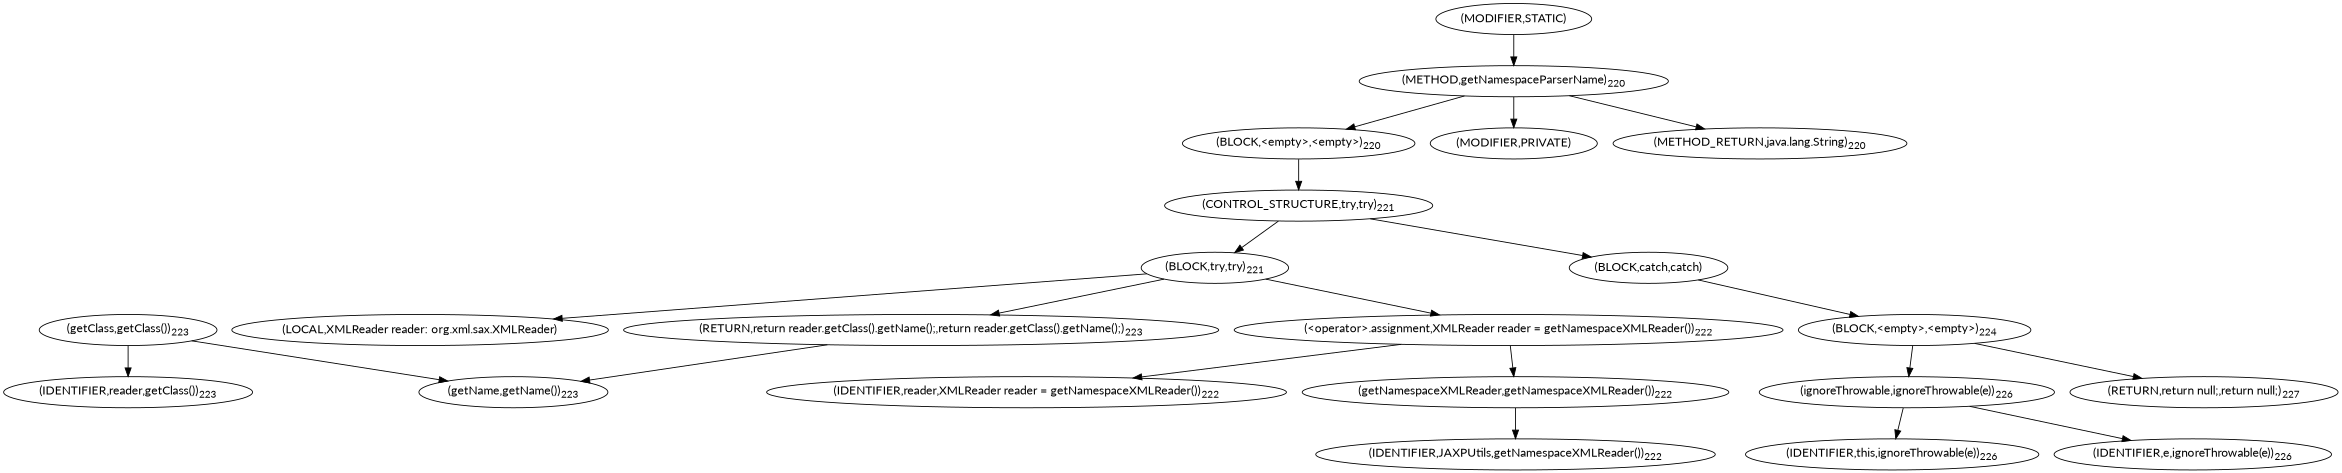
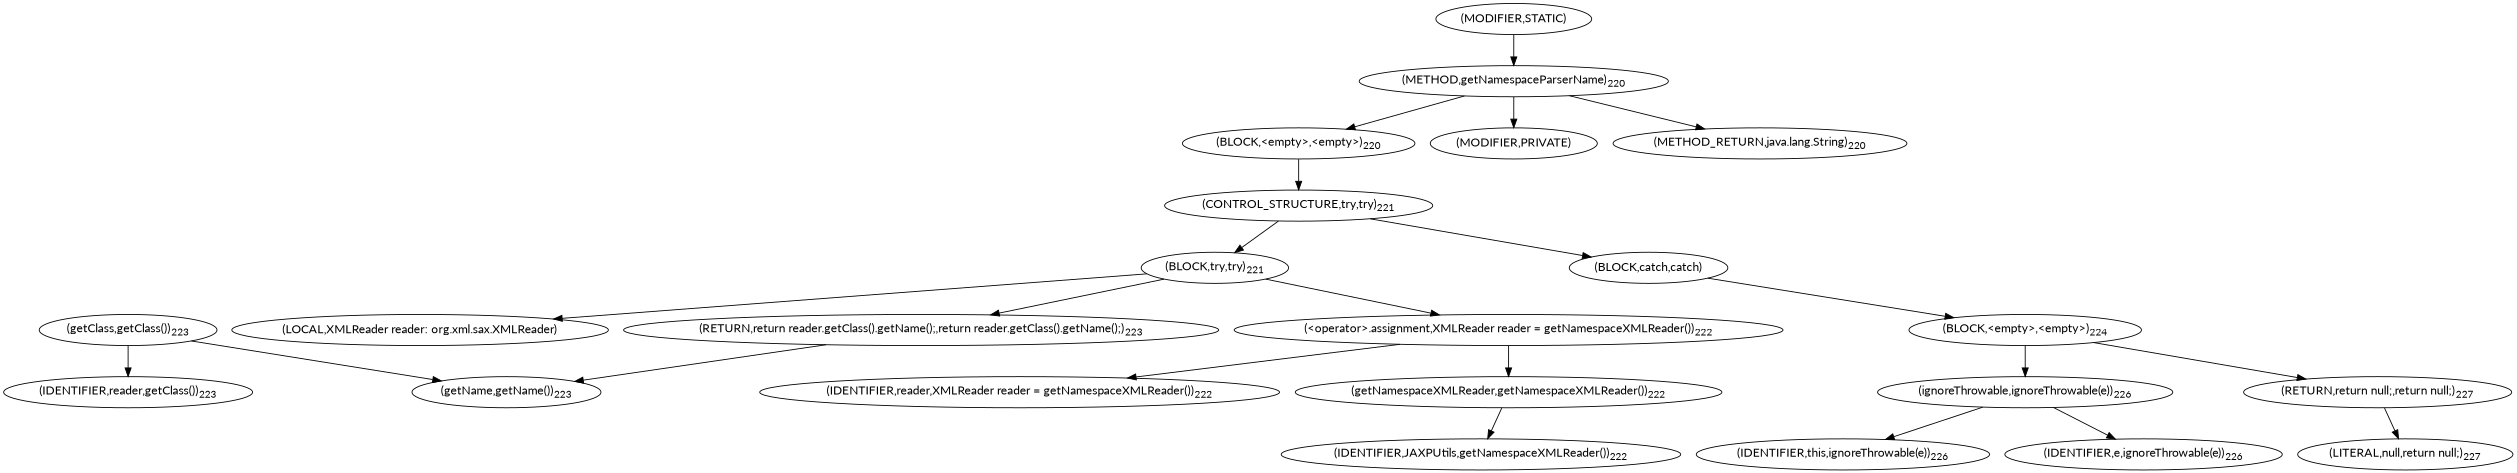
none -> (2405, 454)
